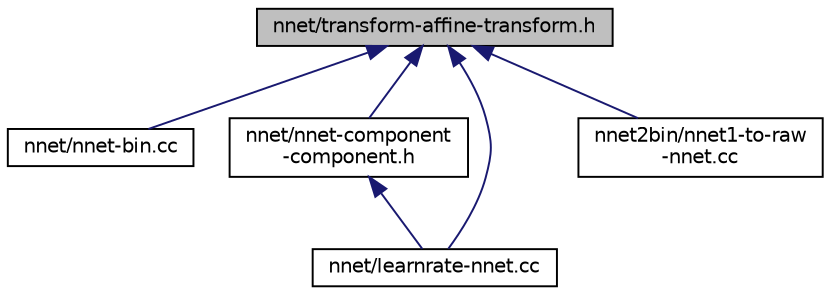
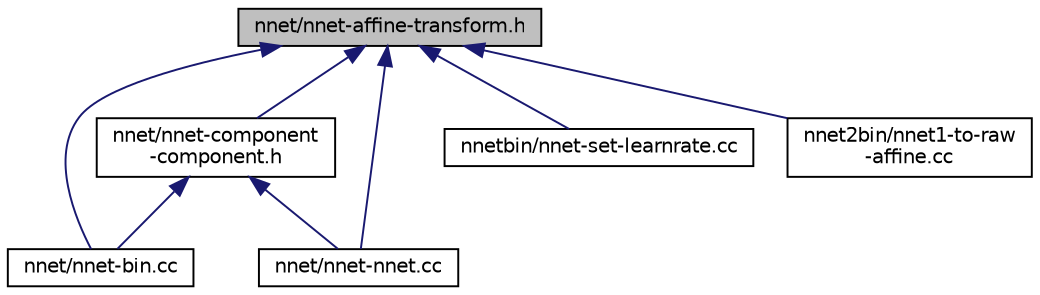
(435, 27) -> (390, 27)
none -> (599, 148)
(701, 148) -> (910, 148)
none -> (146, 220)
(435, 268) -> (359, 268)
